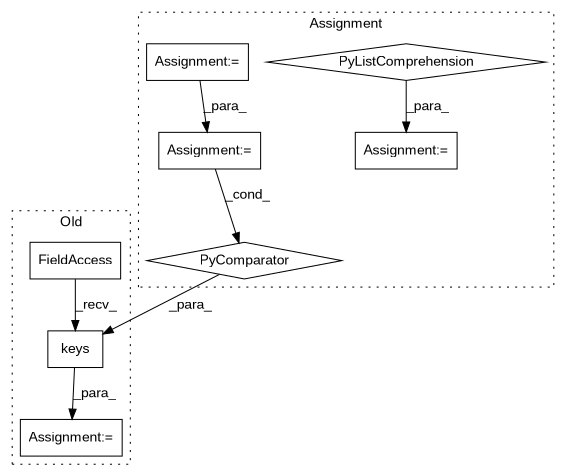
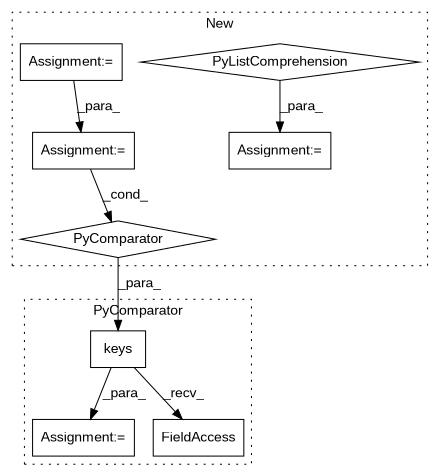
(346, 24) -> (220, 24)
(71, 222) -> (138, 311)
(75, 300) -> (155, 390)
